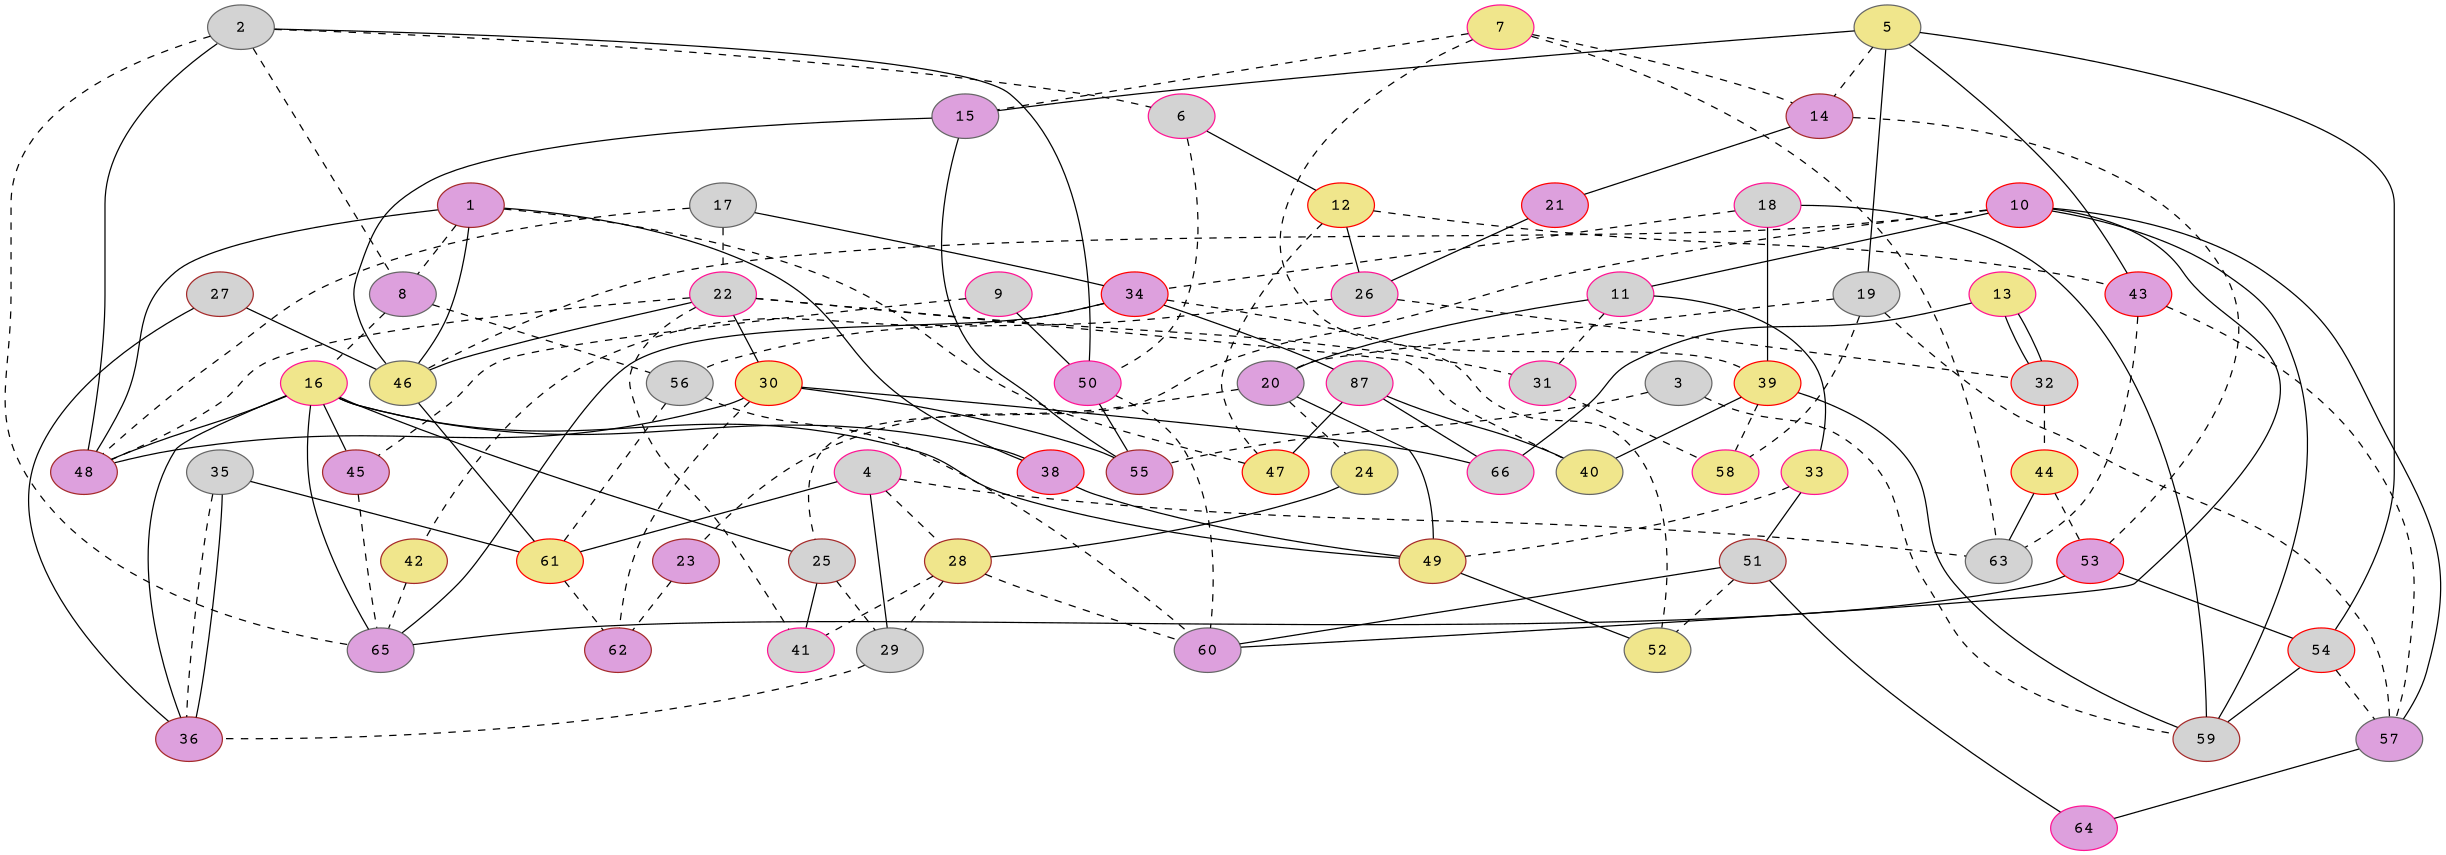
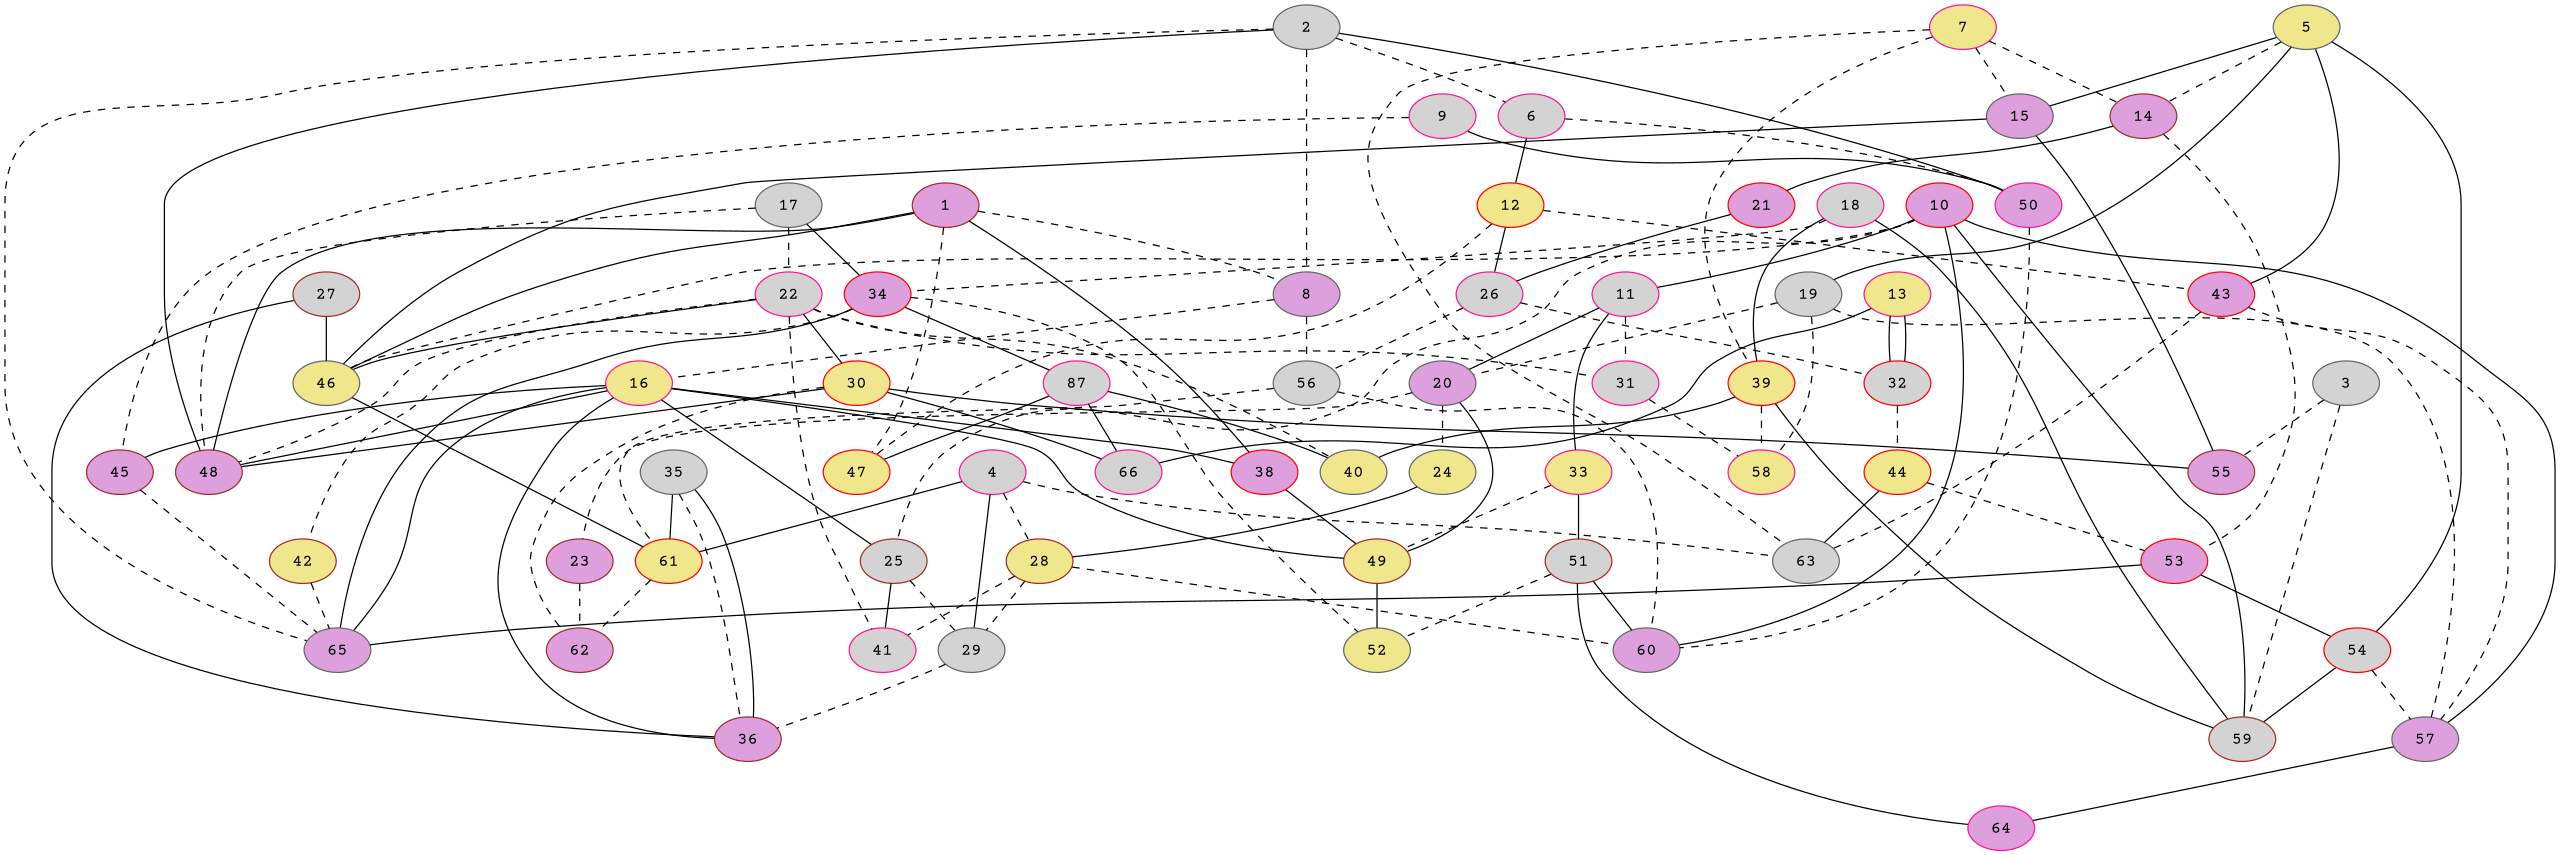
(1120, 438) -> none
